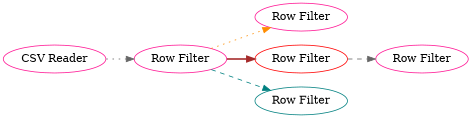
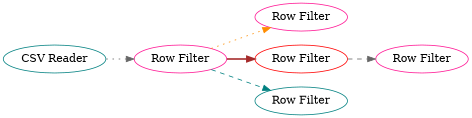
(55, 59) -> (55, 59)
